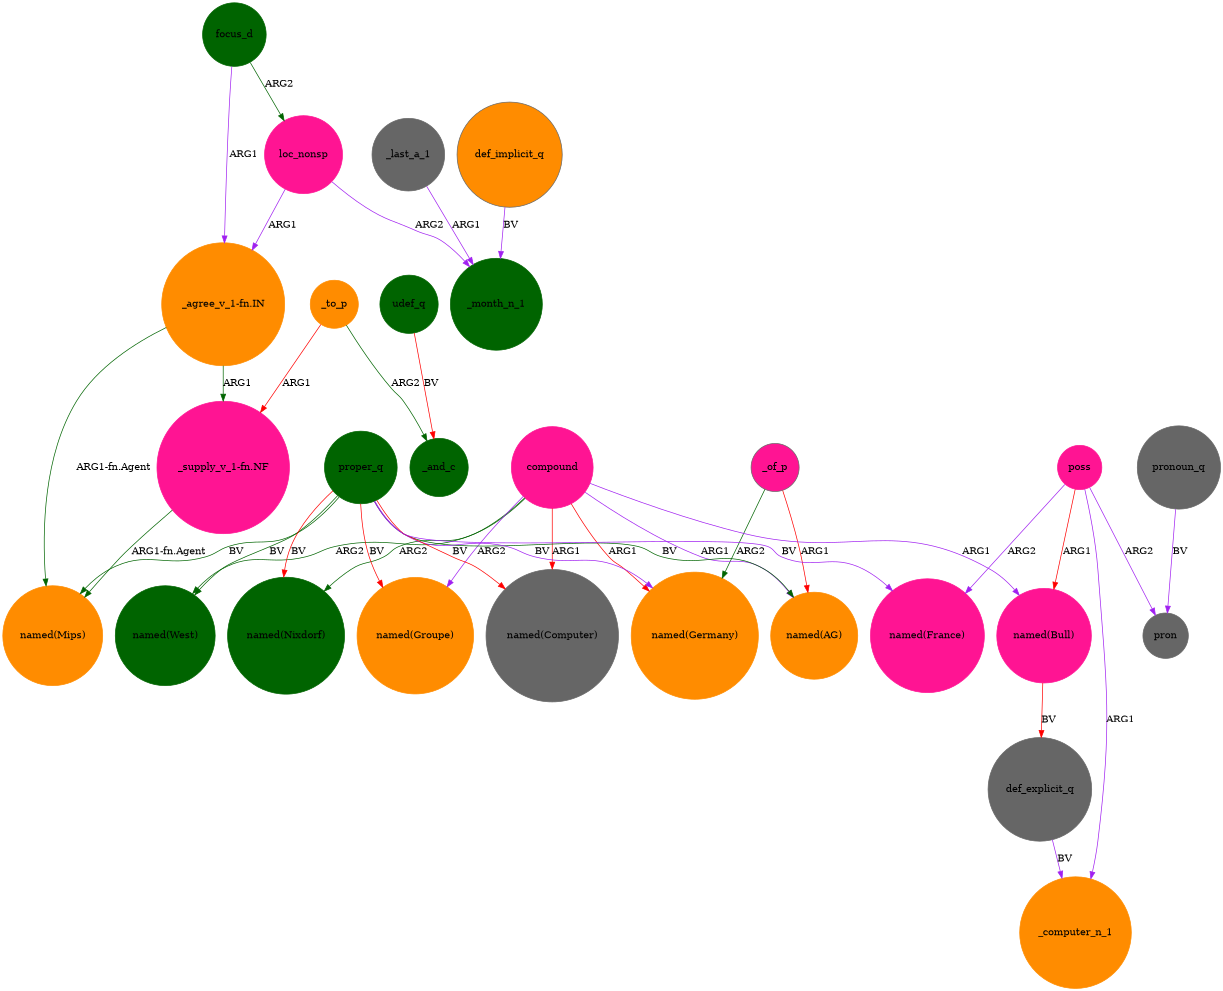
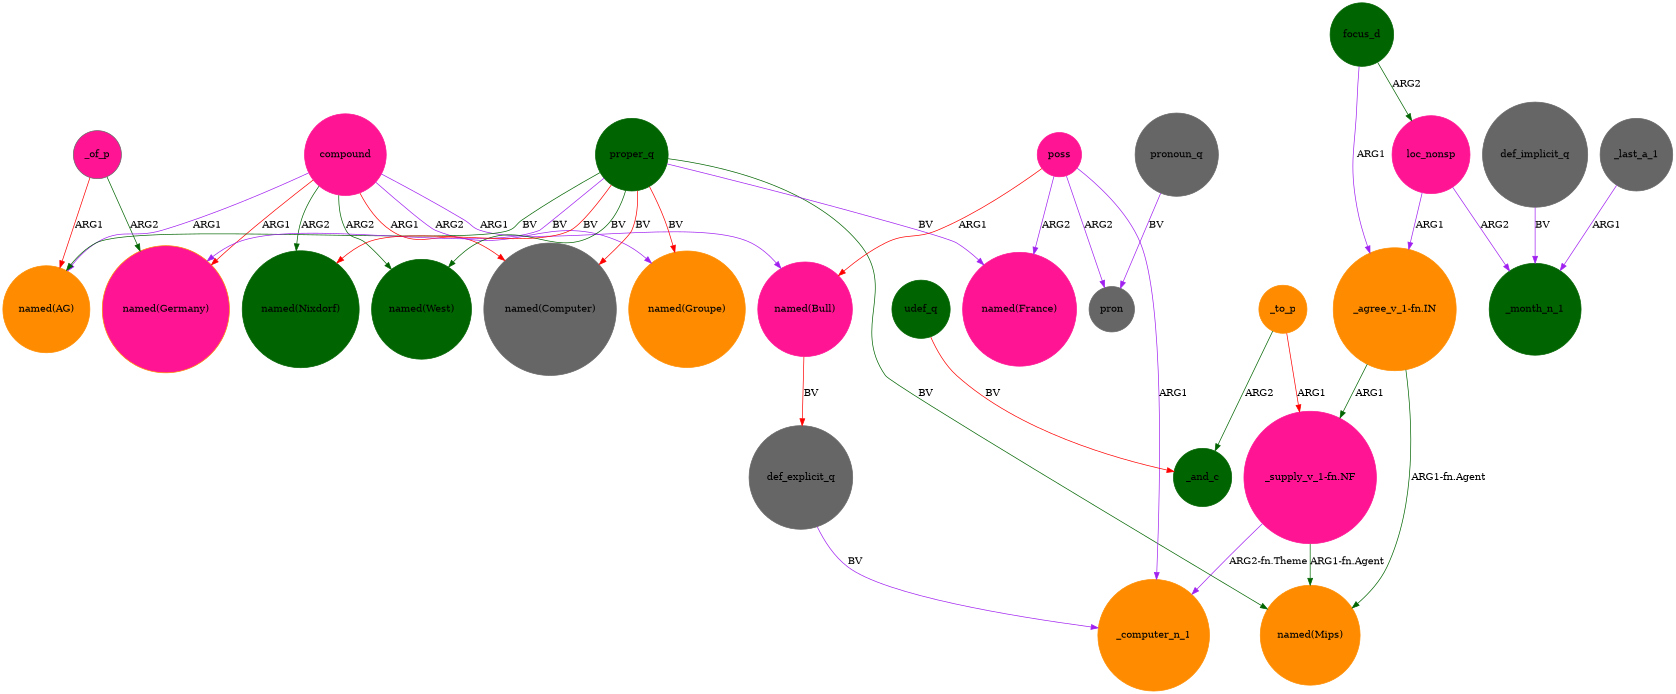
(510, 155) -> (1535, 155)
none -> (1229, 556)
(695, 636) -> (166, 309)
